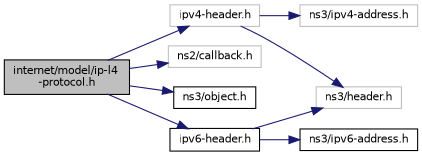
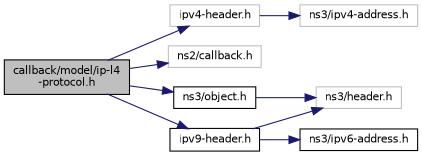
(288, 52) -> (281, 98)
(67, 77) -> (67, 77)
(215, 140) -> (215, 140)
